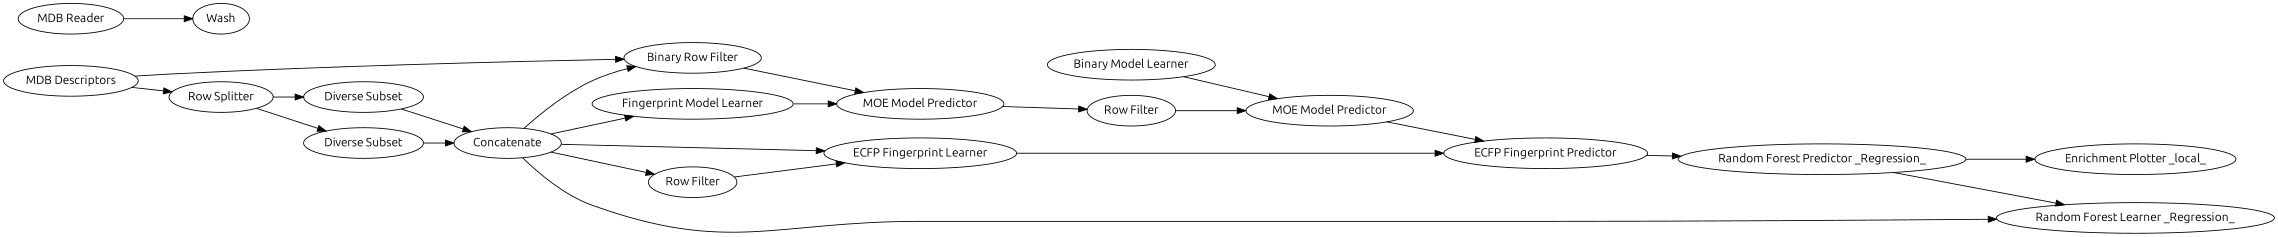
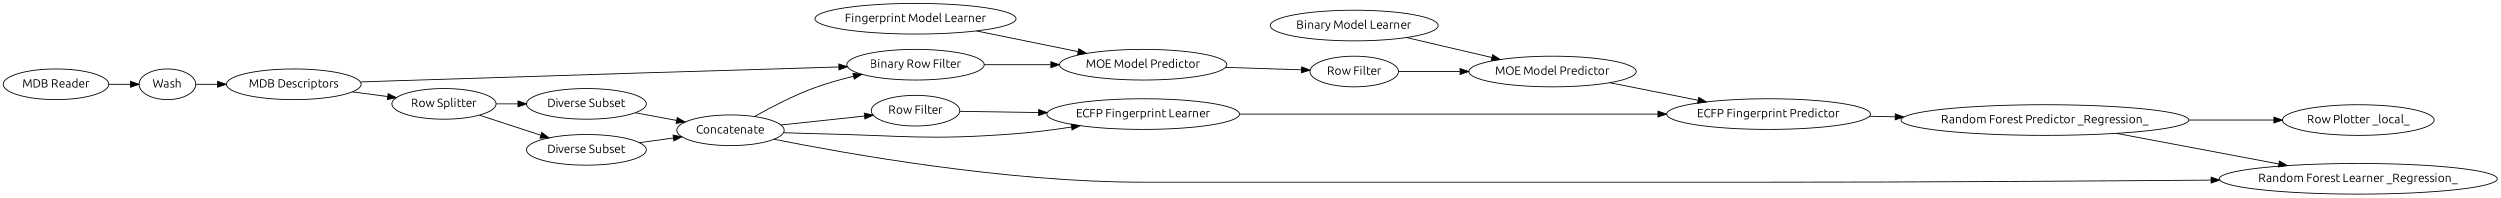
none -> (207, 84)
(588, 126) -> none
(2135, 159) -> (2358, 120)
